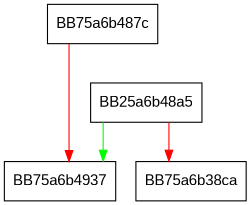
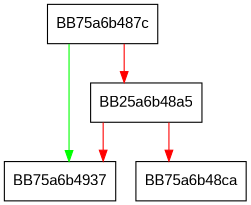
none -> (124, 58)
(69, 97) -> (69, 97)
(103, 136) -> (103, 136)
(191, 181) -> (191, 181)
